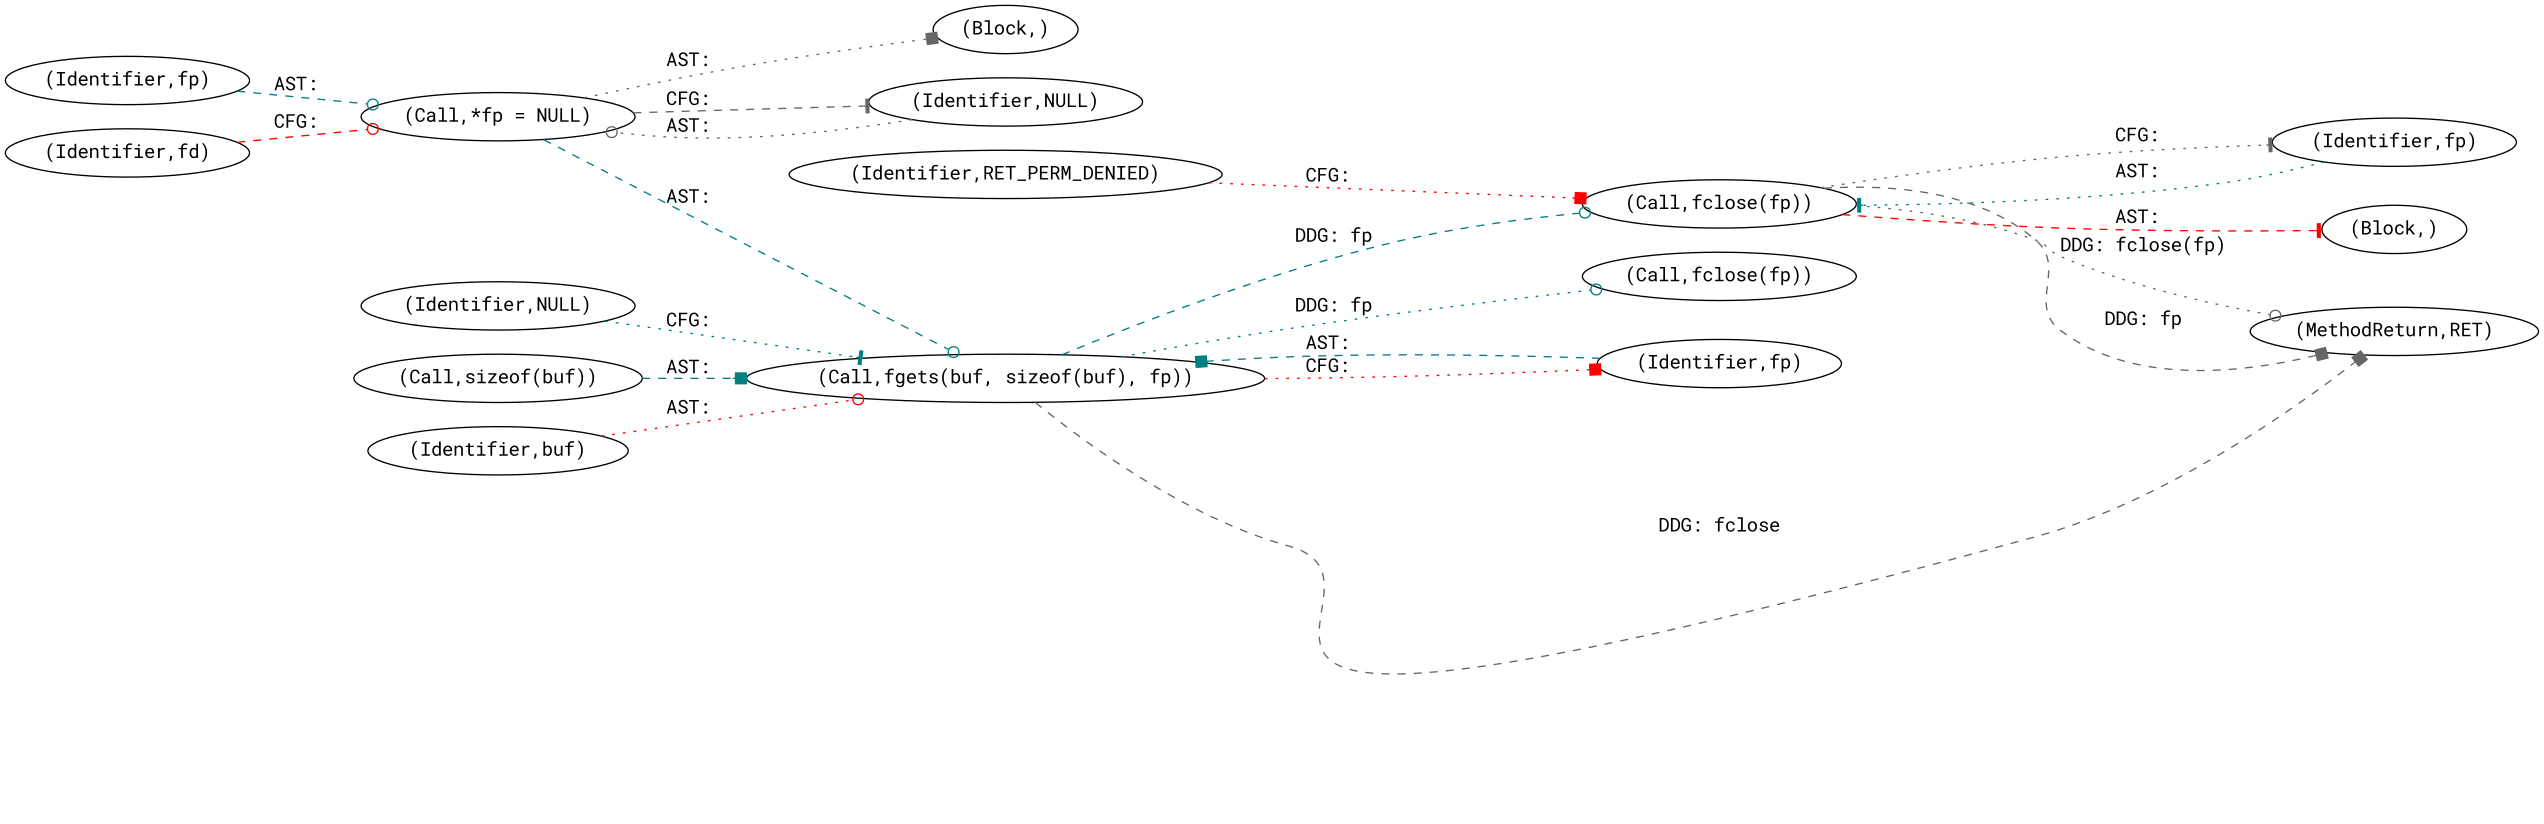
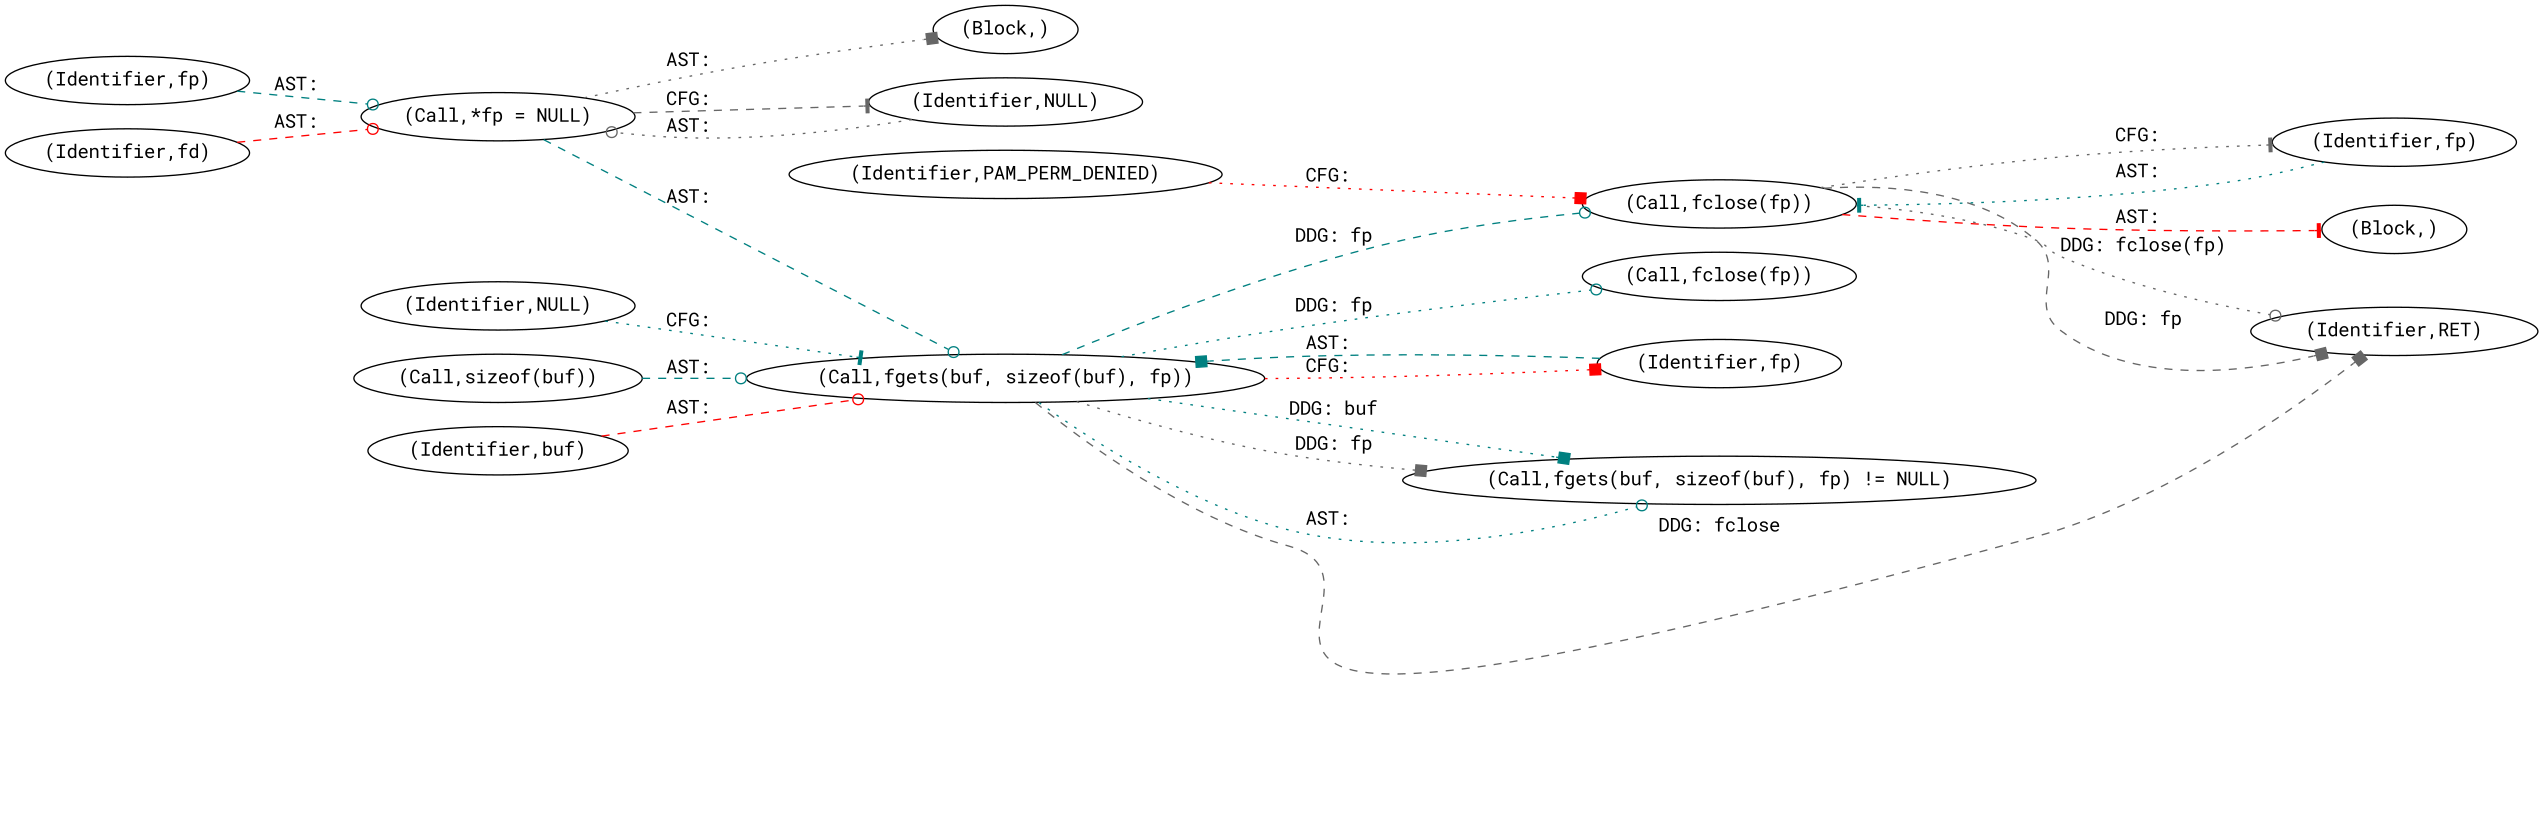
(302, 123) -> (302, 123)
(1006, 174) -> (1006, 174)
(2394, 331) -> (2394, 331)
(689, 378) -> (689, 378)
(727, 418) -> (727, 418)
none -> (1719, 480)
